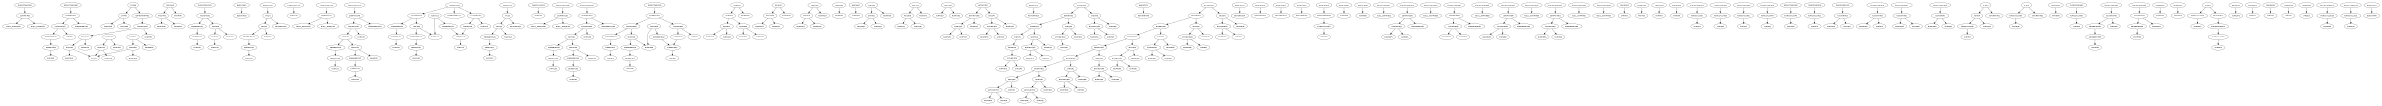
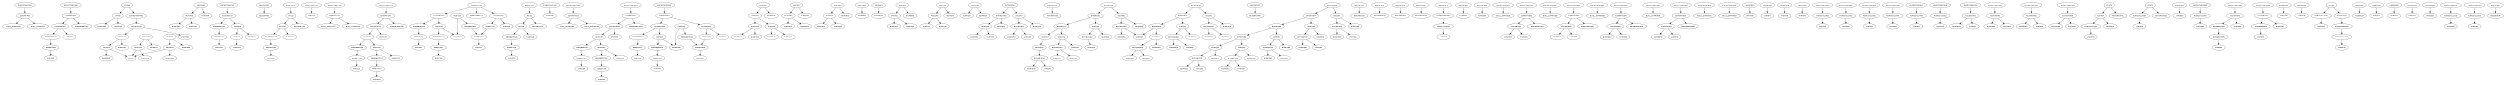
(2111, 5) -> (2235, 5)
(1147, 31) -> (1149, 31)
none -> (1320, 37)
